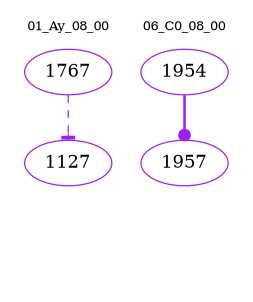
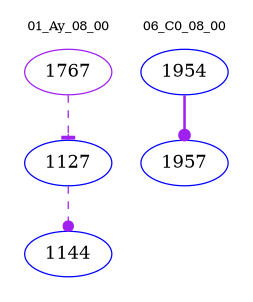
(185, 72) -> (185, 72)
(68, 163) -> (68, 163)
(185, 163) -> (185, 163)
none -> (68, 254)
